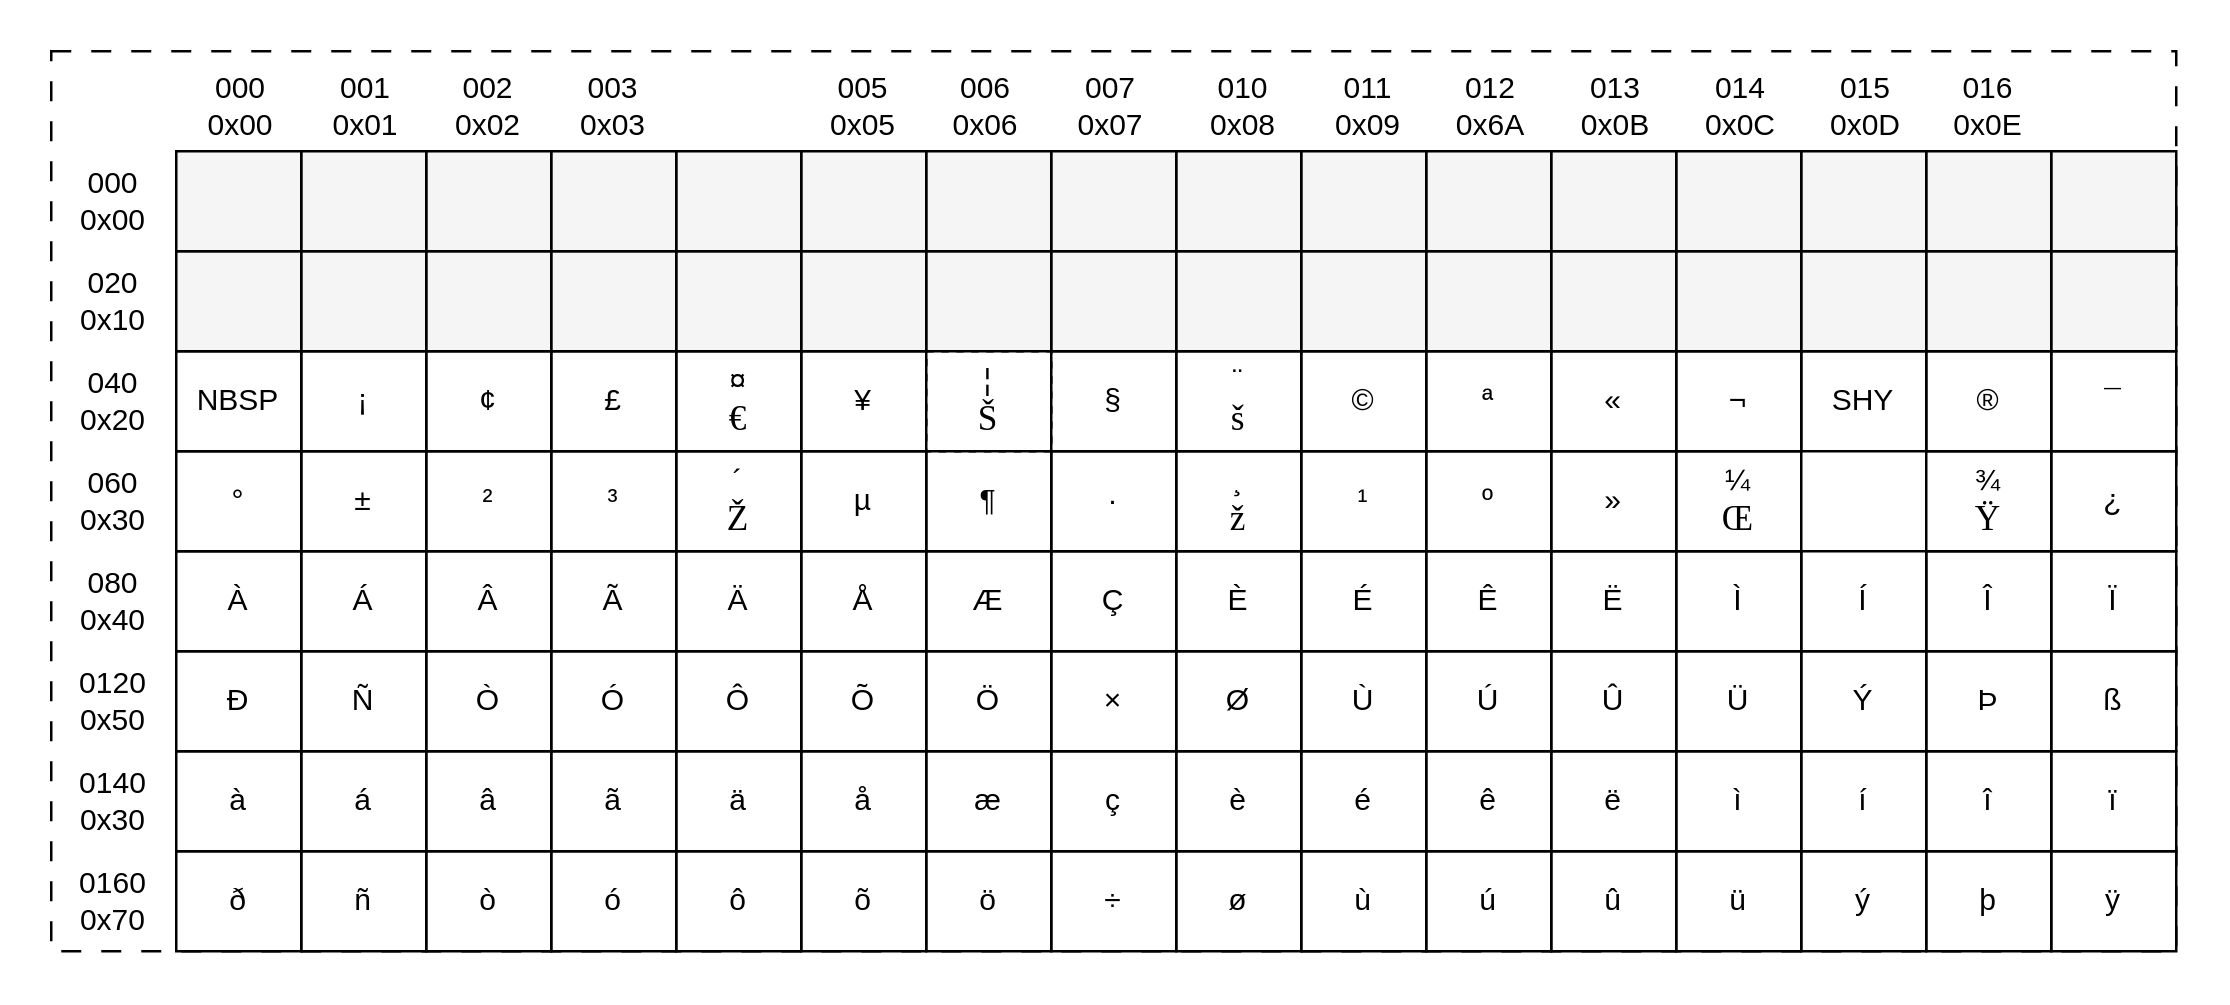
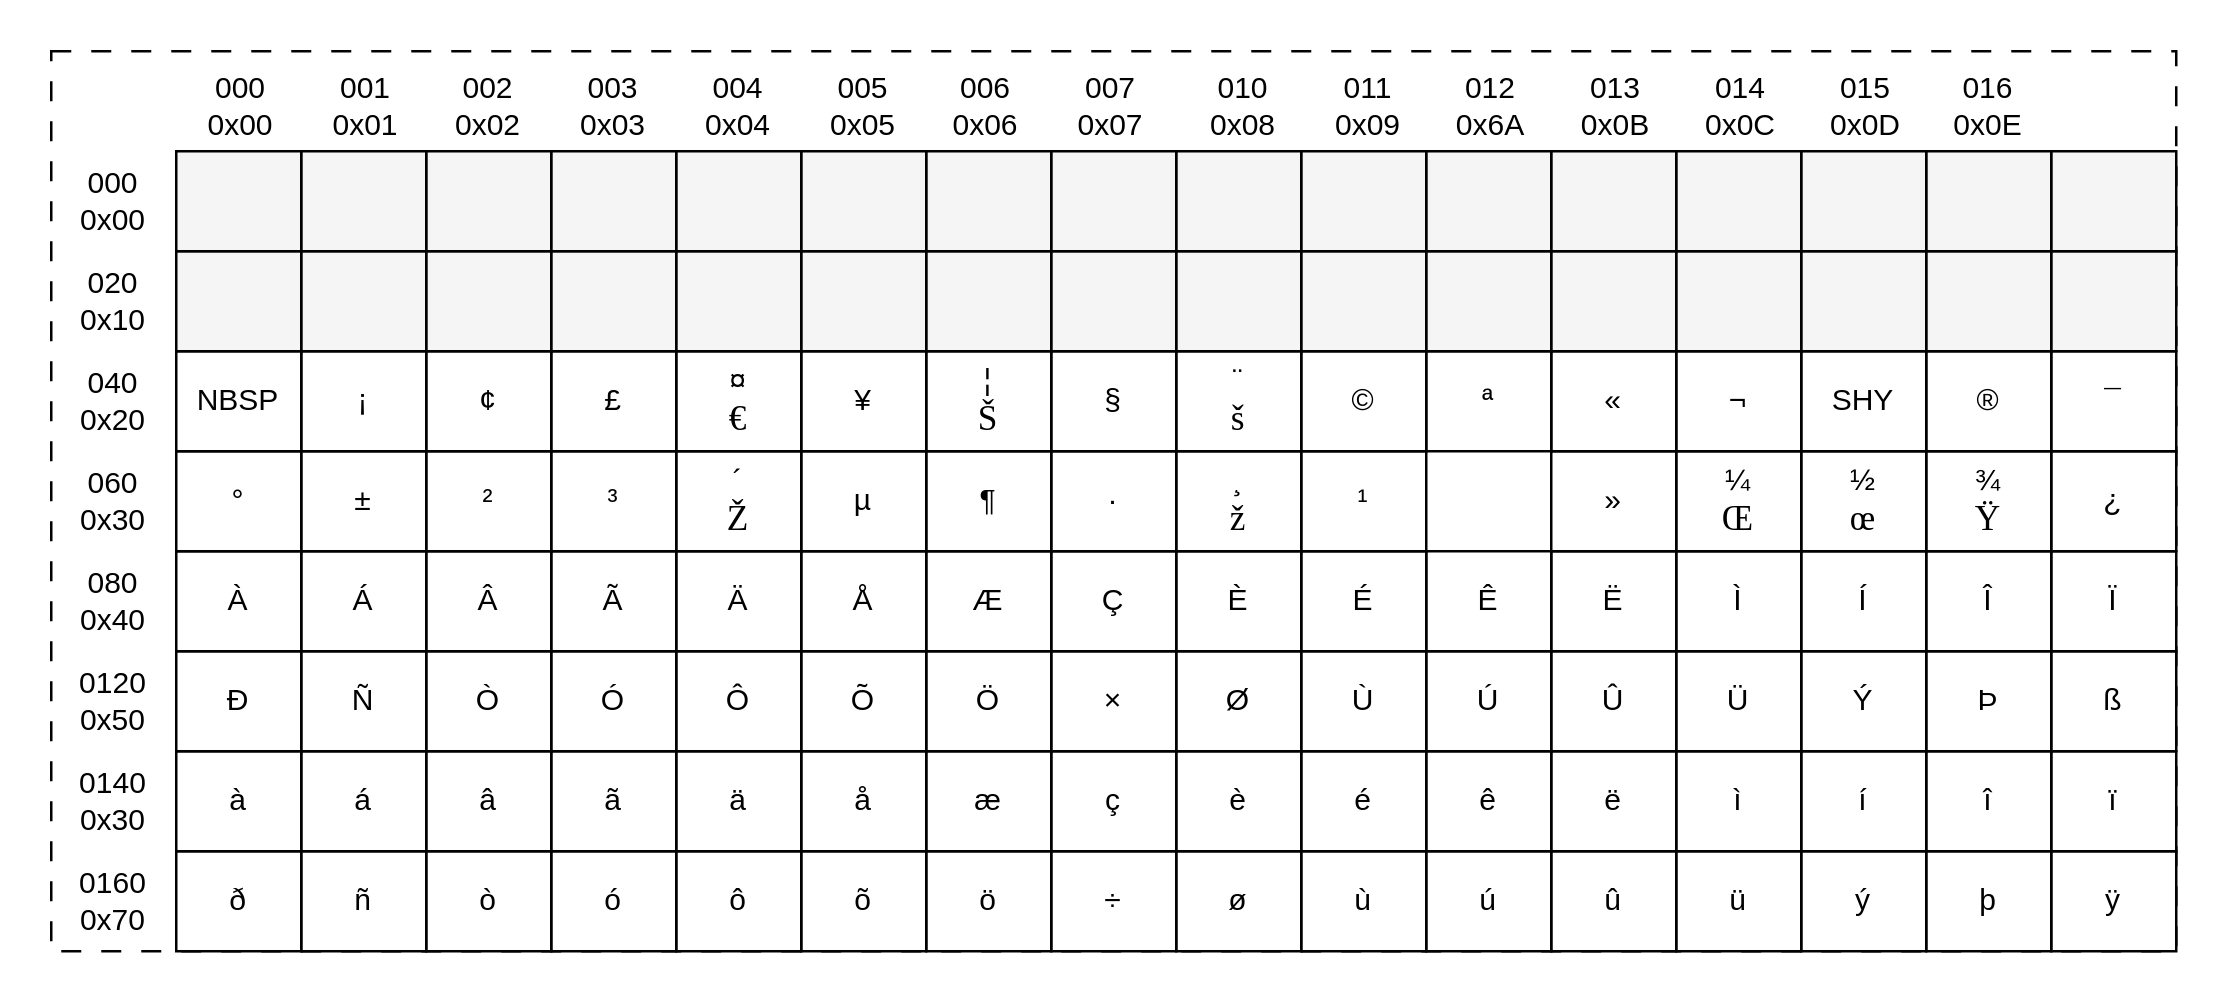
none -> (739, 106)
(989, 401) -> (989, 401)
(1489, 501) -> none
none -> (1864, 501)
